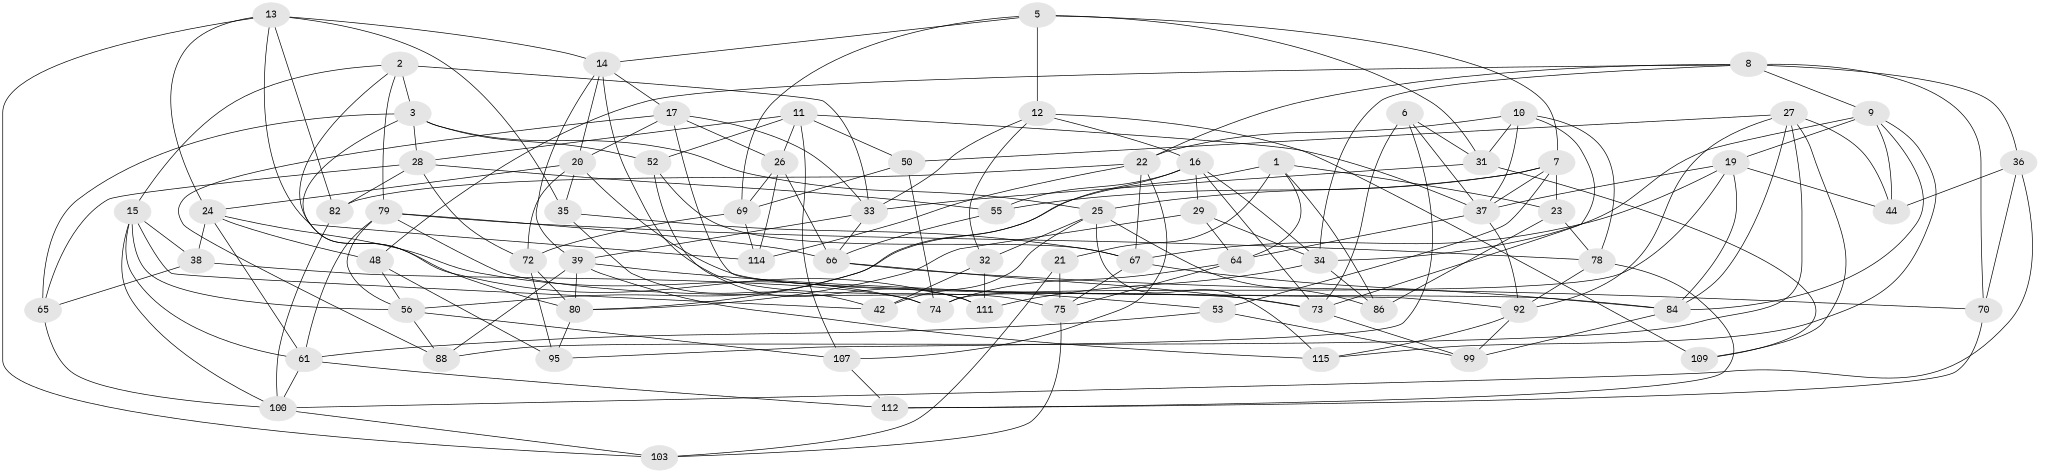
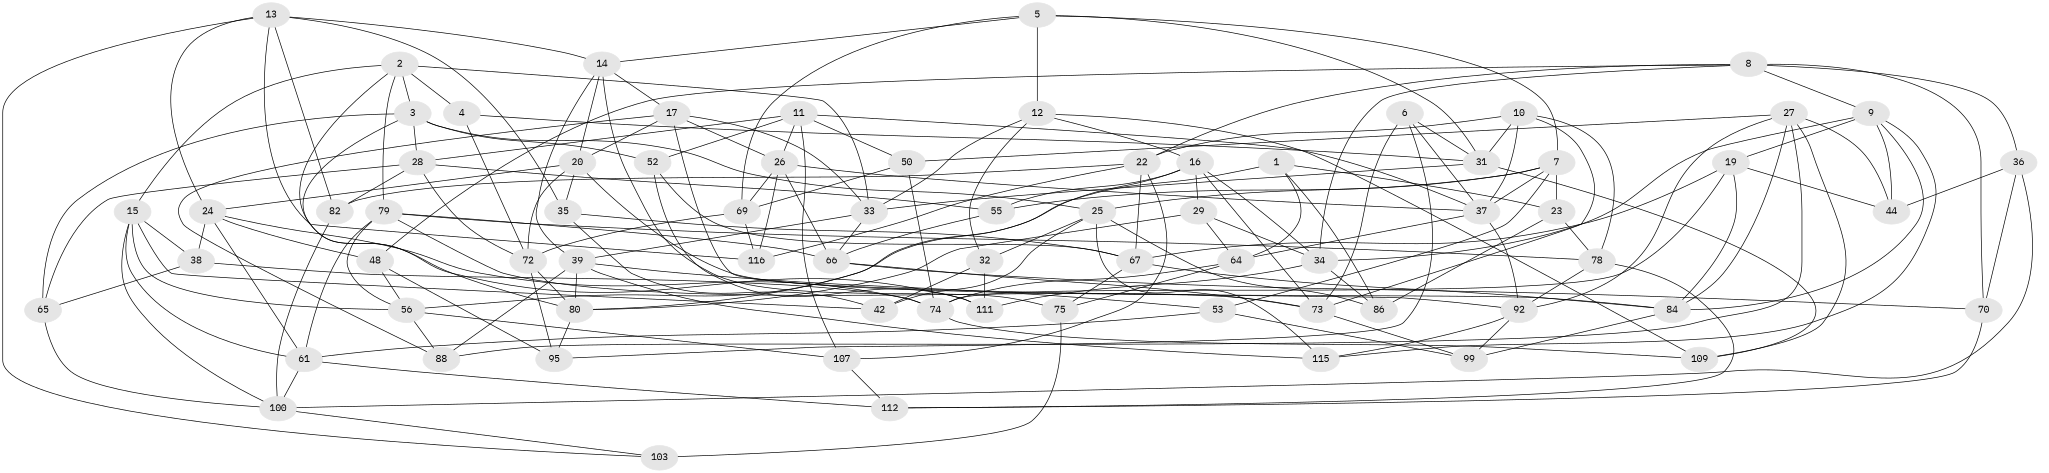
none -> (462, 113)
(1605, 185) -> (1047, 188)
(756, 261) -> (756, 261)
(1060, 261) -> none
none -> (1314, 344)
